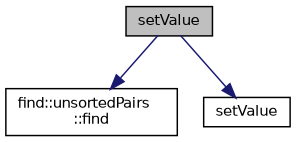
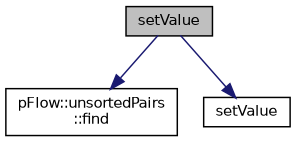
(92, 112) -> (92, 112)
